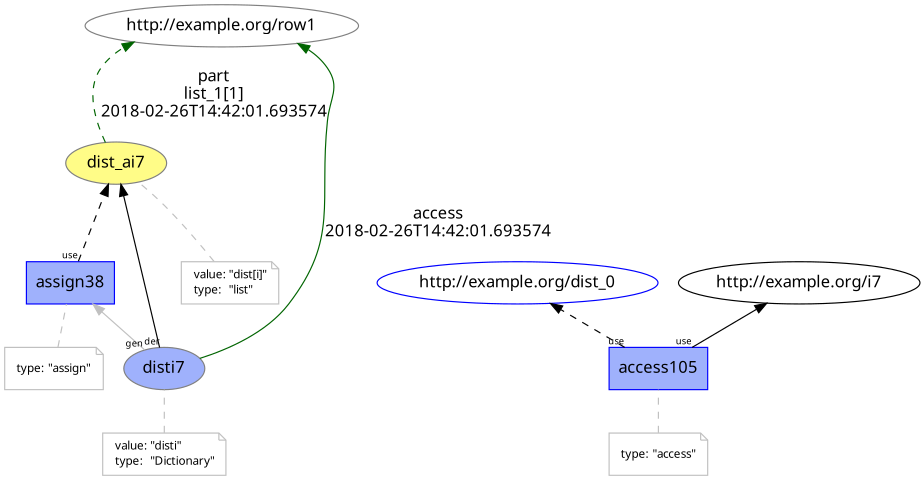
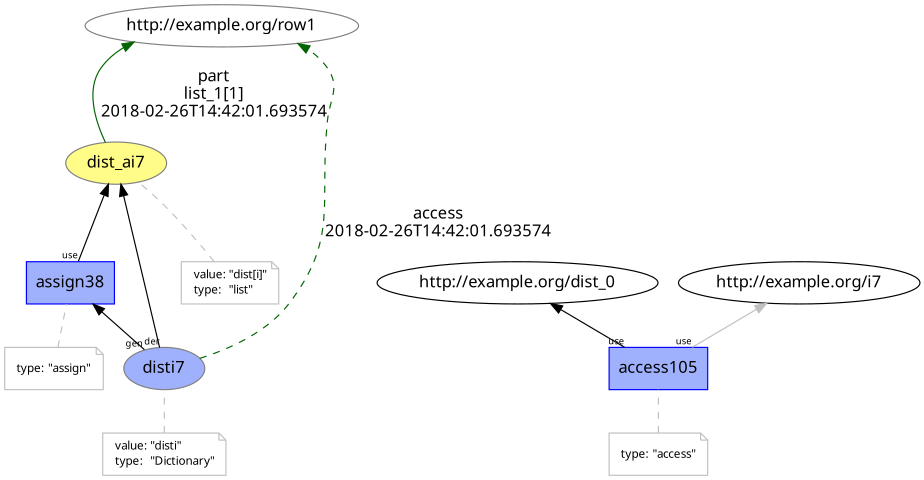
(93, 90) -> (93, 90)
(91, 228) -> (91, 228)
(322, 229) -> (322, 229)
(518, 283) -> (518, 283)
(724, 328) -> (724, 328)
(593, 329) -> (593, 329)
(123, 331) -> (123, 331)
